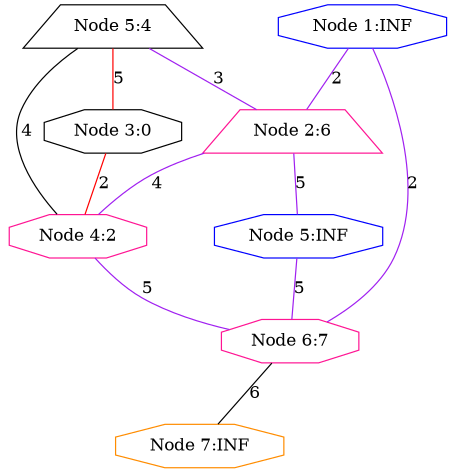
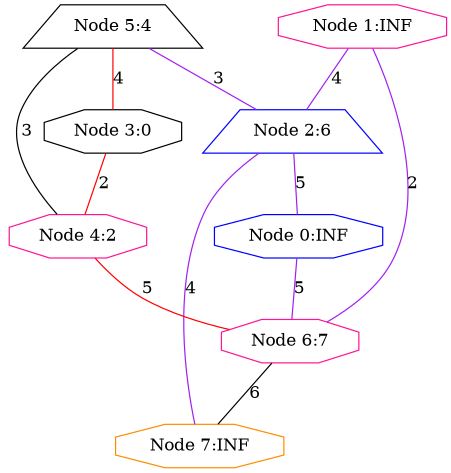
(362, 27) -> (362, 27)
(119, 79) -> (119, 79)
(337, 79) -> (337, 79)
(27, 131) -> (27, 131)
(293, 131) -> (293, 131)
(147, 177) -> (187, 277)
(299, 236) -> (299, 236)
(156, 305) -> (156, 305)
